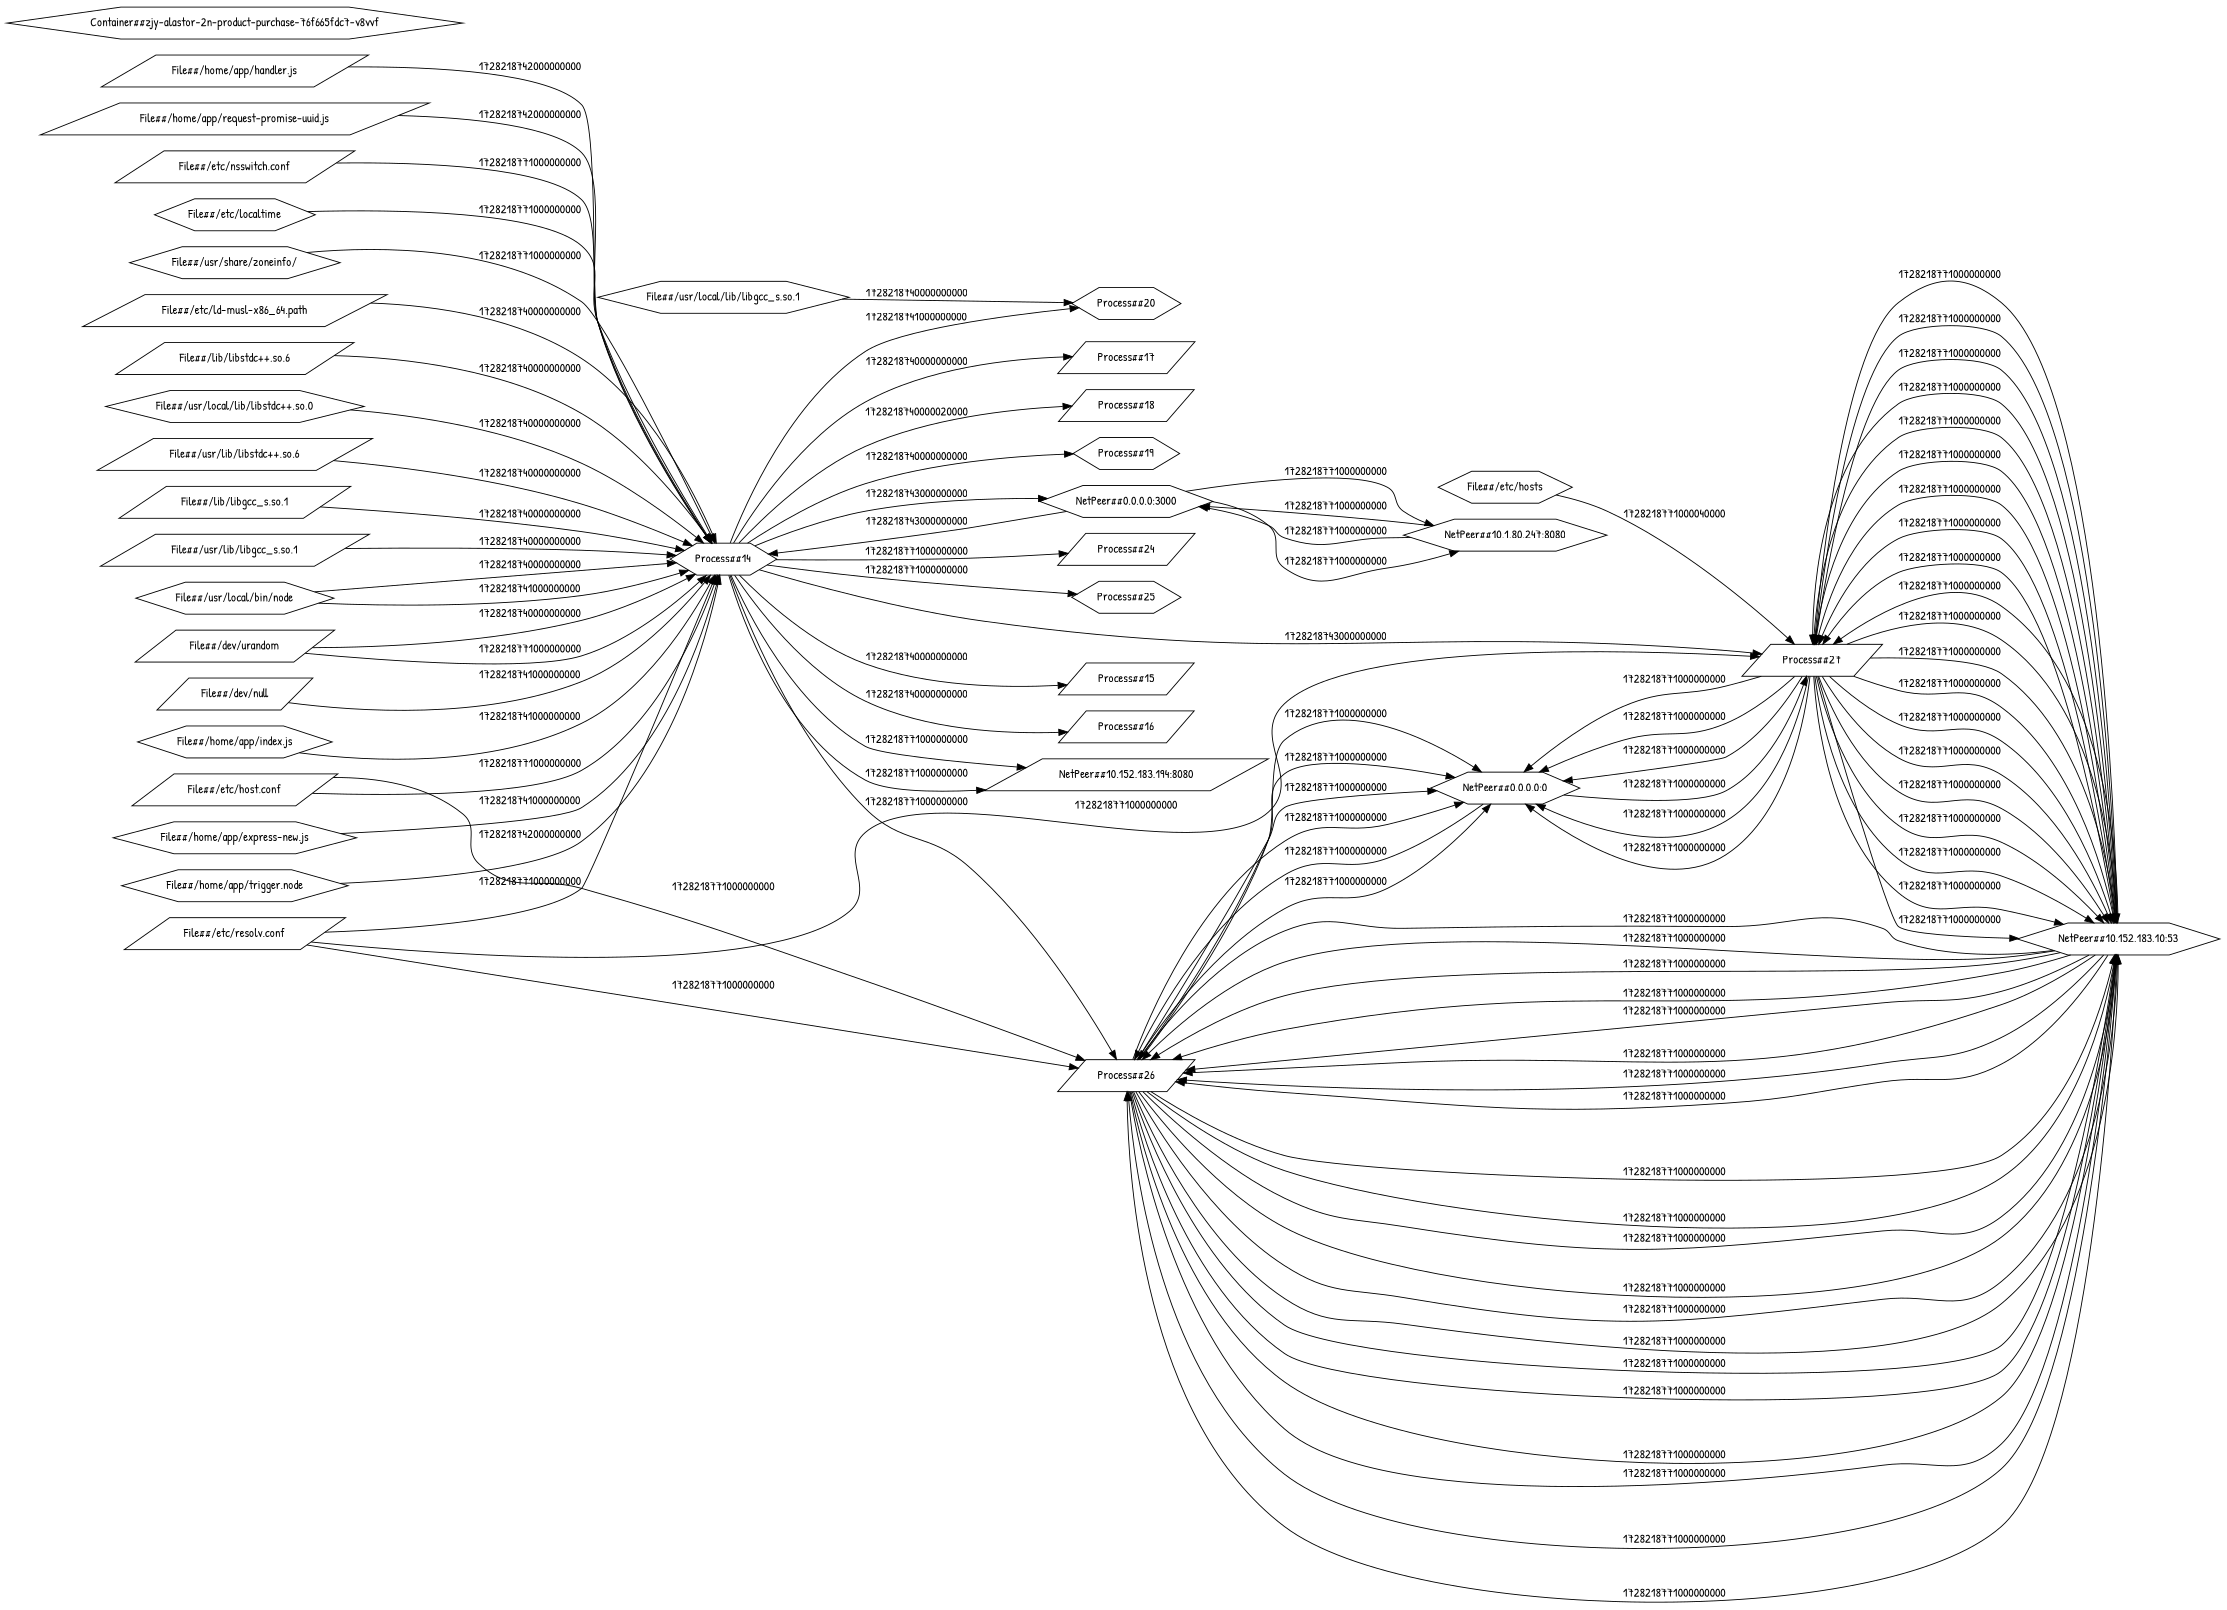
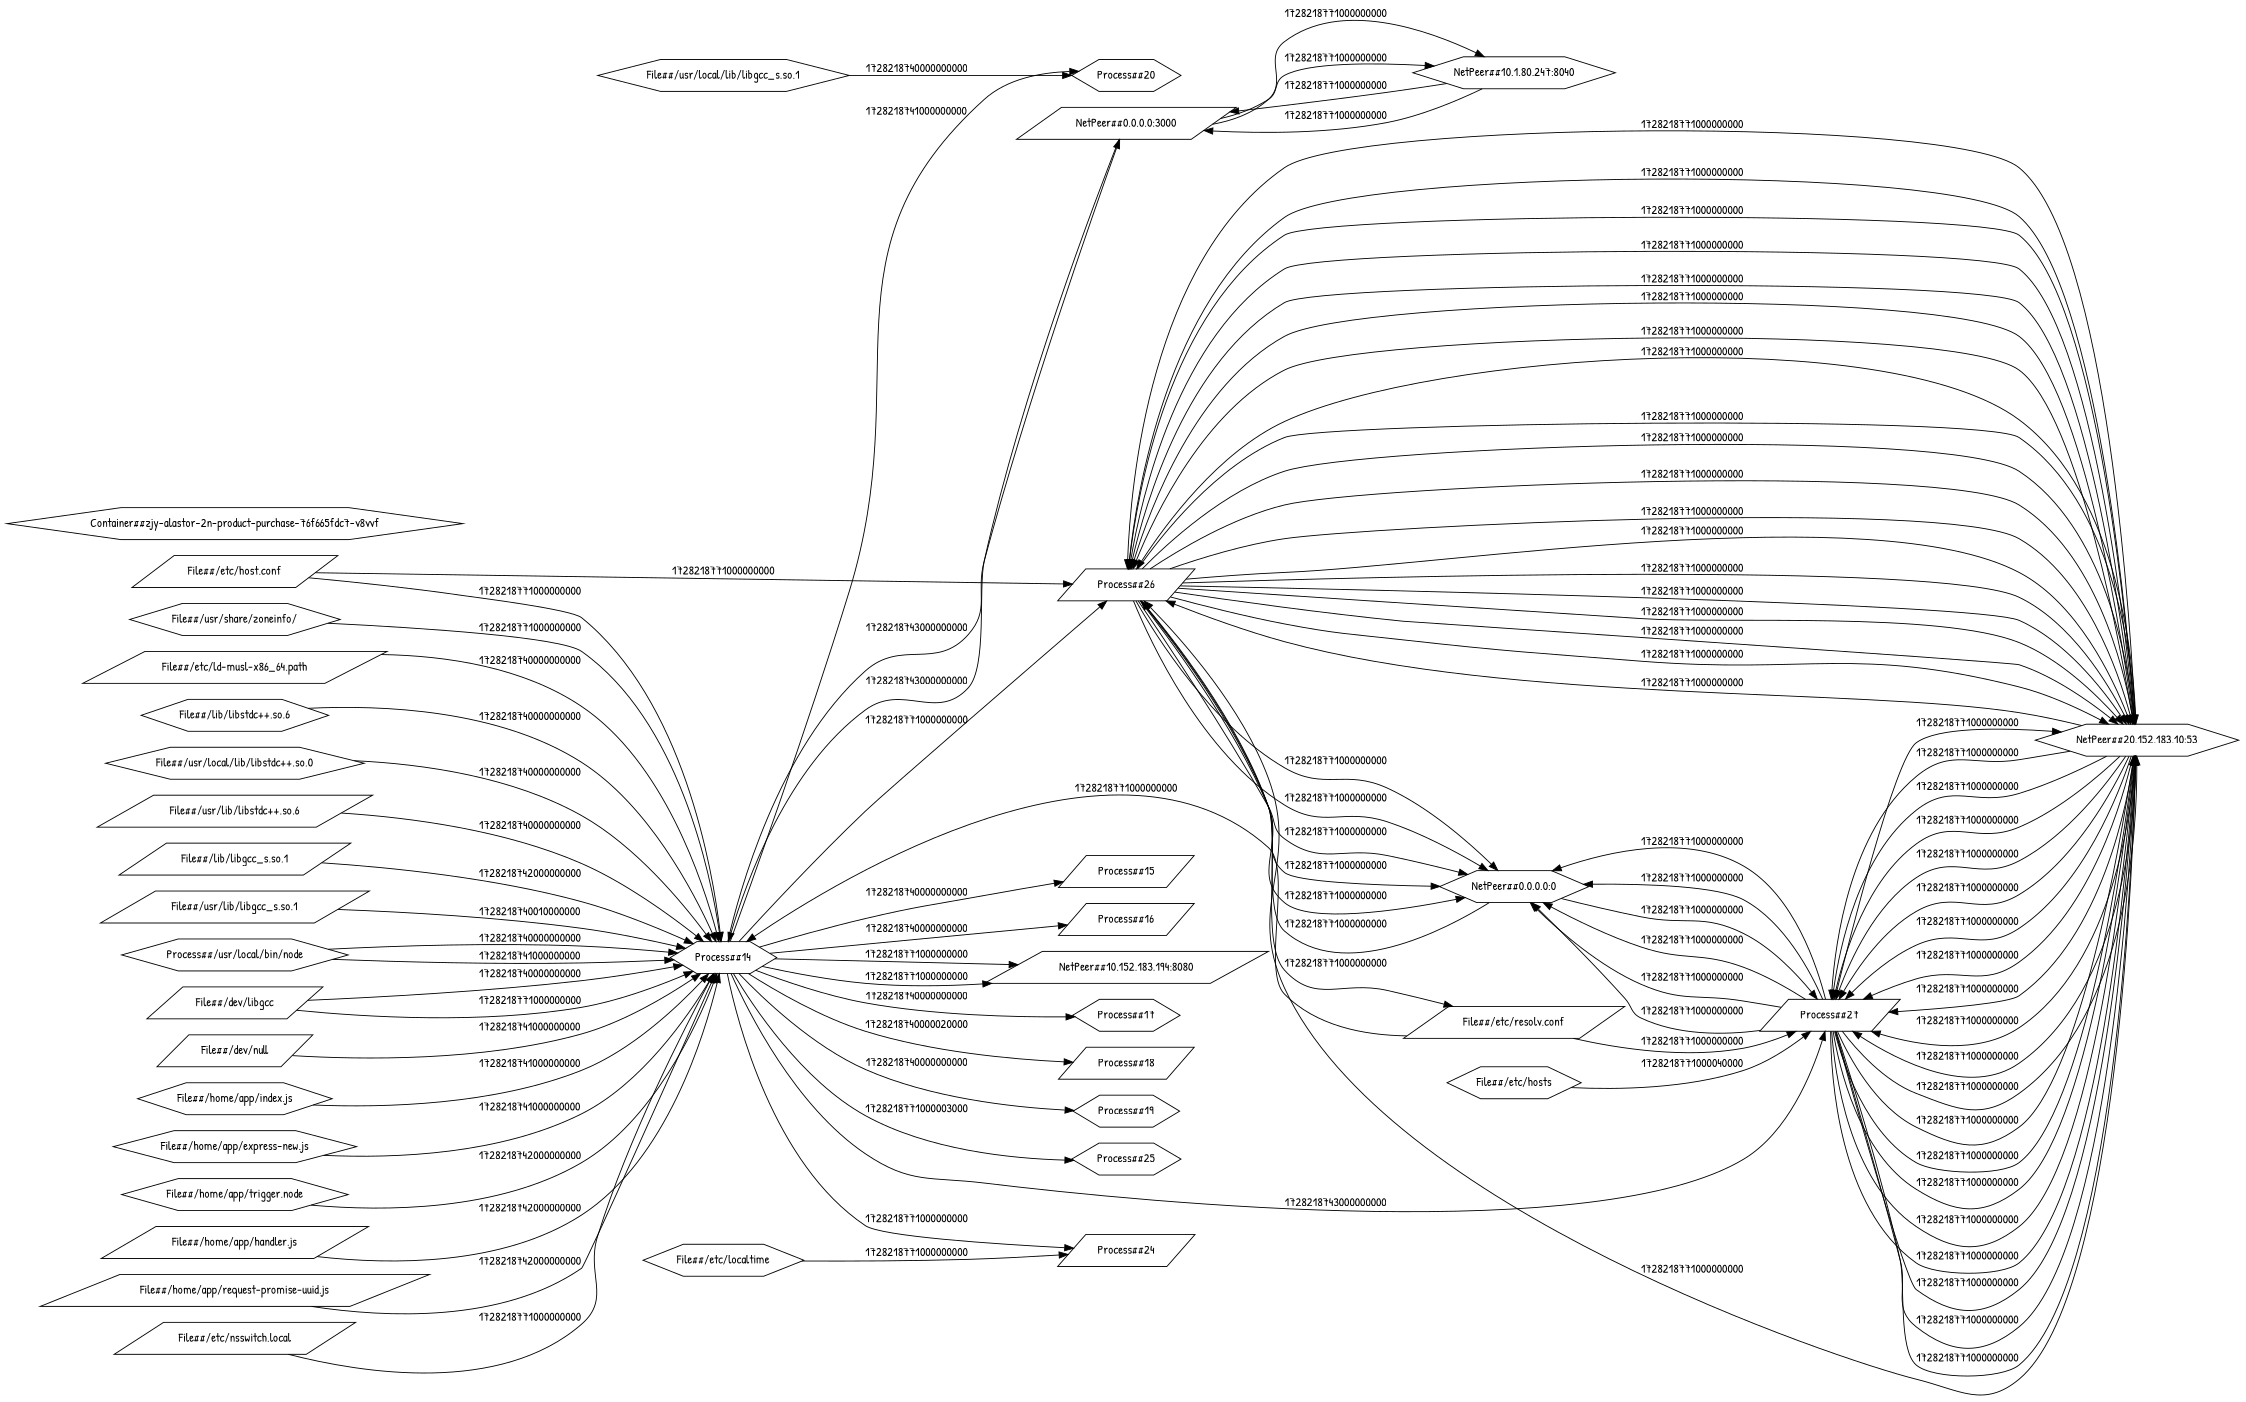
(235, 167) -> (235, 1338)
(585, 250) -> (931, 1260)
(1126, 358) -> (1126, 1015)
(235, 359) -> (235, 715)
(1126, 501) -> (1126, 123)
(530, 514) -> (530, 874)
(1505, 535) -> (1514, 73)
(530, 542) -> (530, 912)
(917, 570) -> (917, 1109)
(235, 598) -> (235, 955)
(235, 646) -> (235, 1003)
(2119, 939) -> (2137, 740)
(688, 1006) -> (1291, 976)
